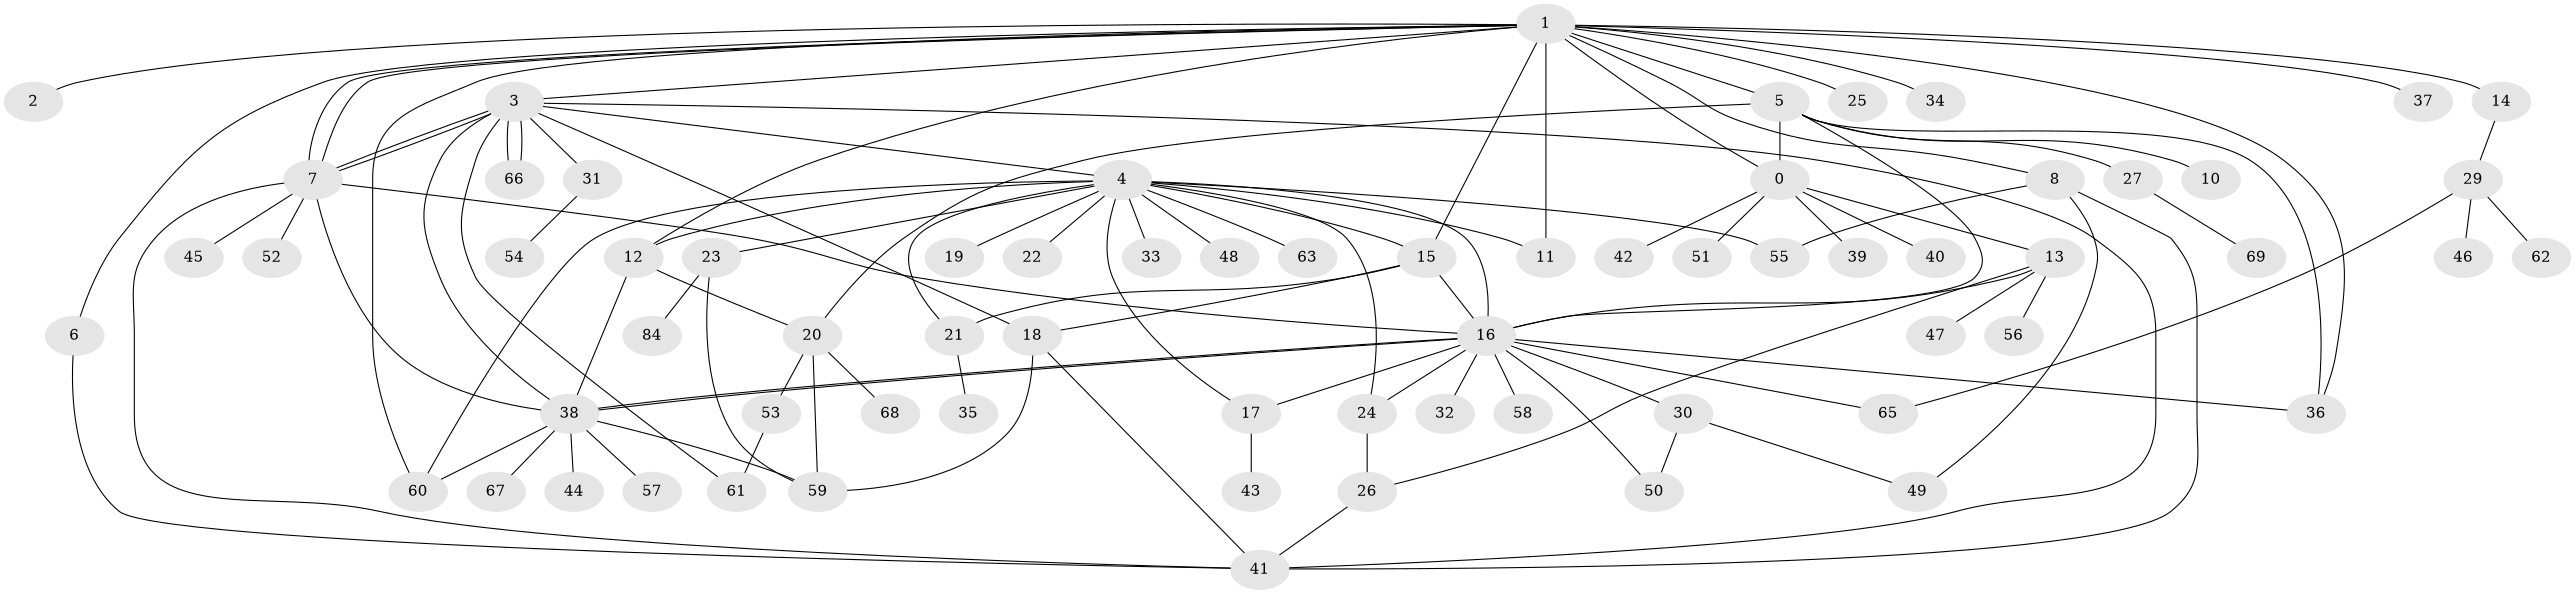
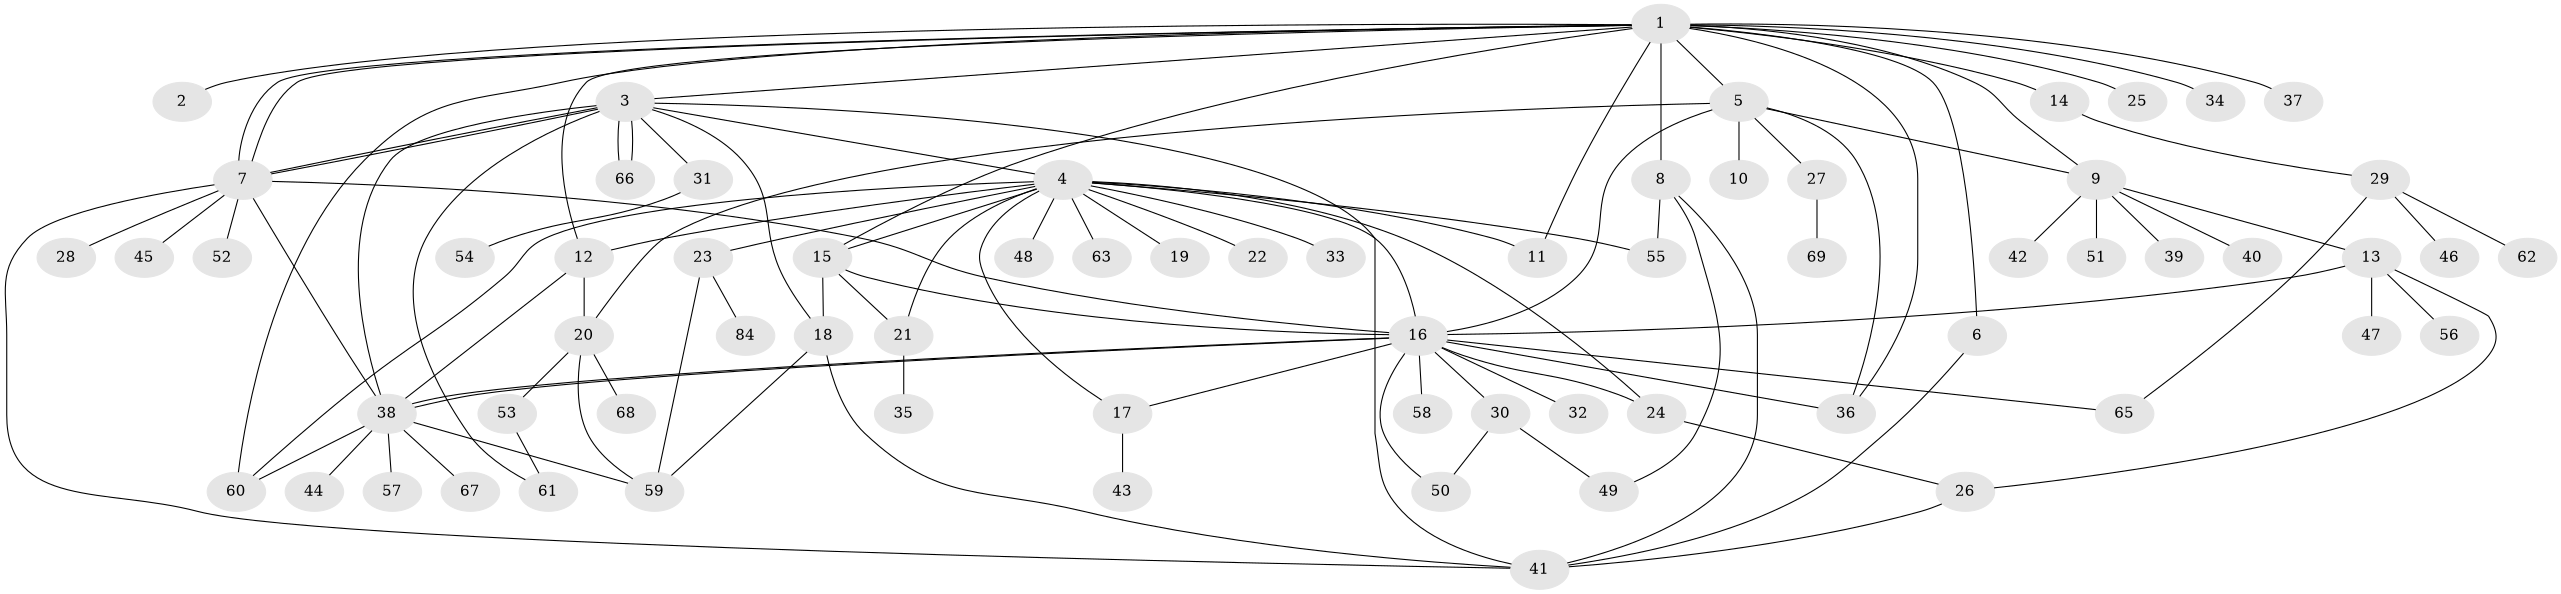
(1780, 180) -> (2096, 180)
none -> (66, 258)
